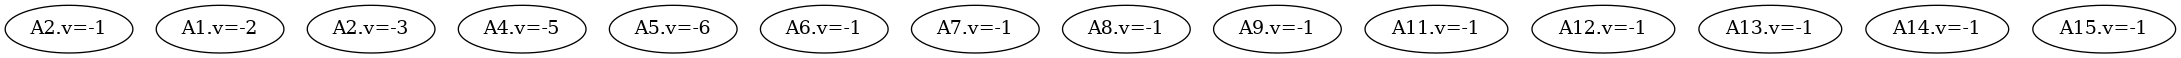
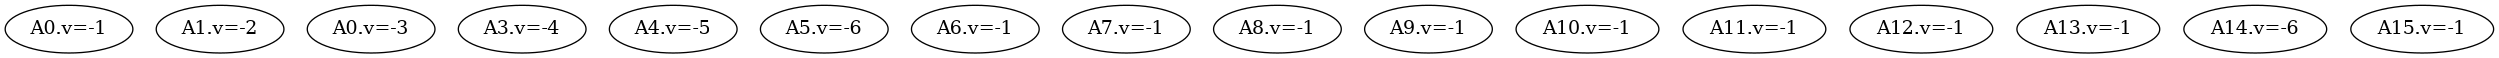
(69, 29) -> (69, 29)
(371, 29) -> (371, 29)
none -> (522, 29)
none -> (1587, 29)
(1937, 29) -> (2255, 29)
